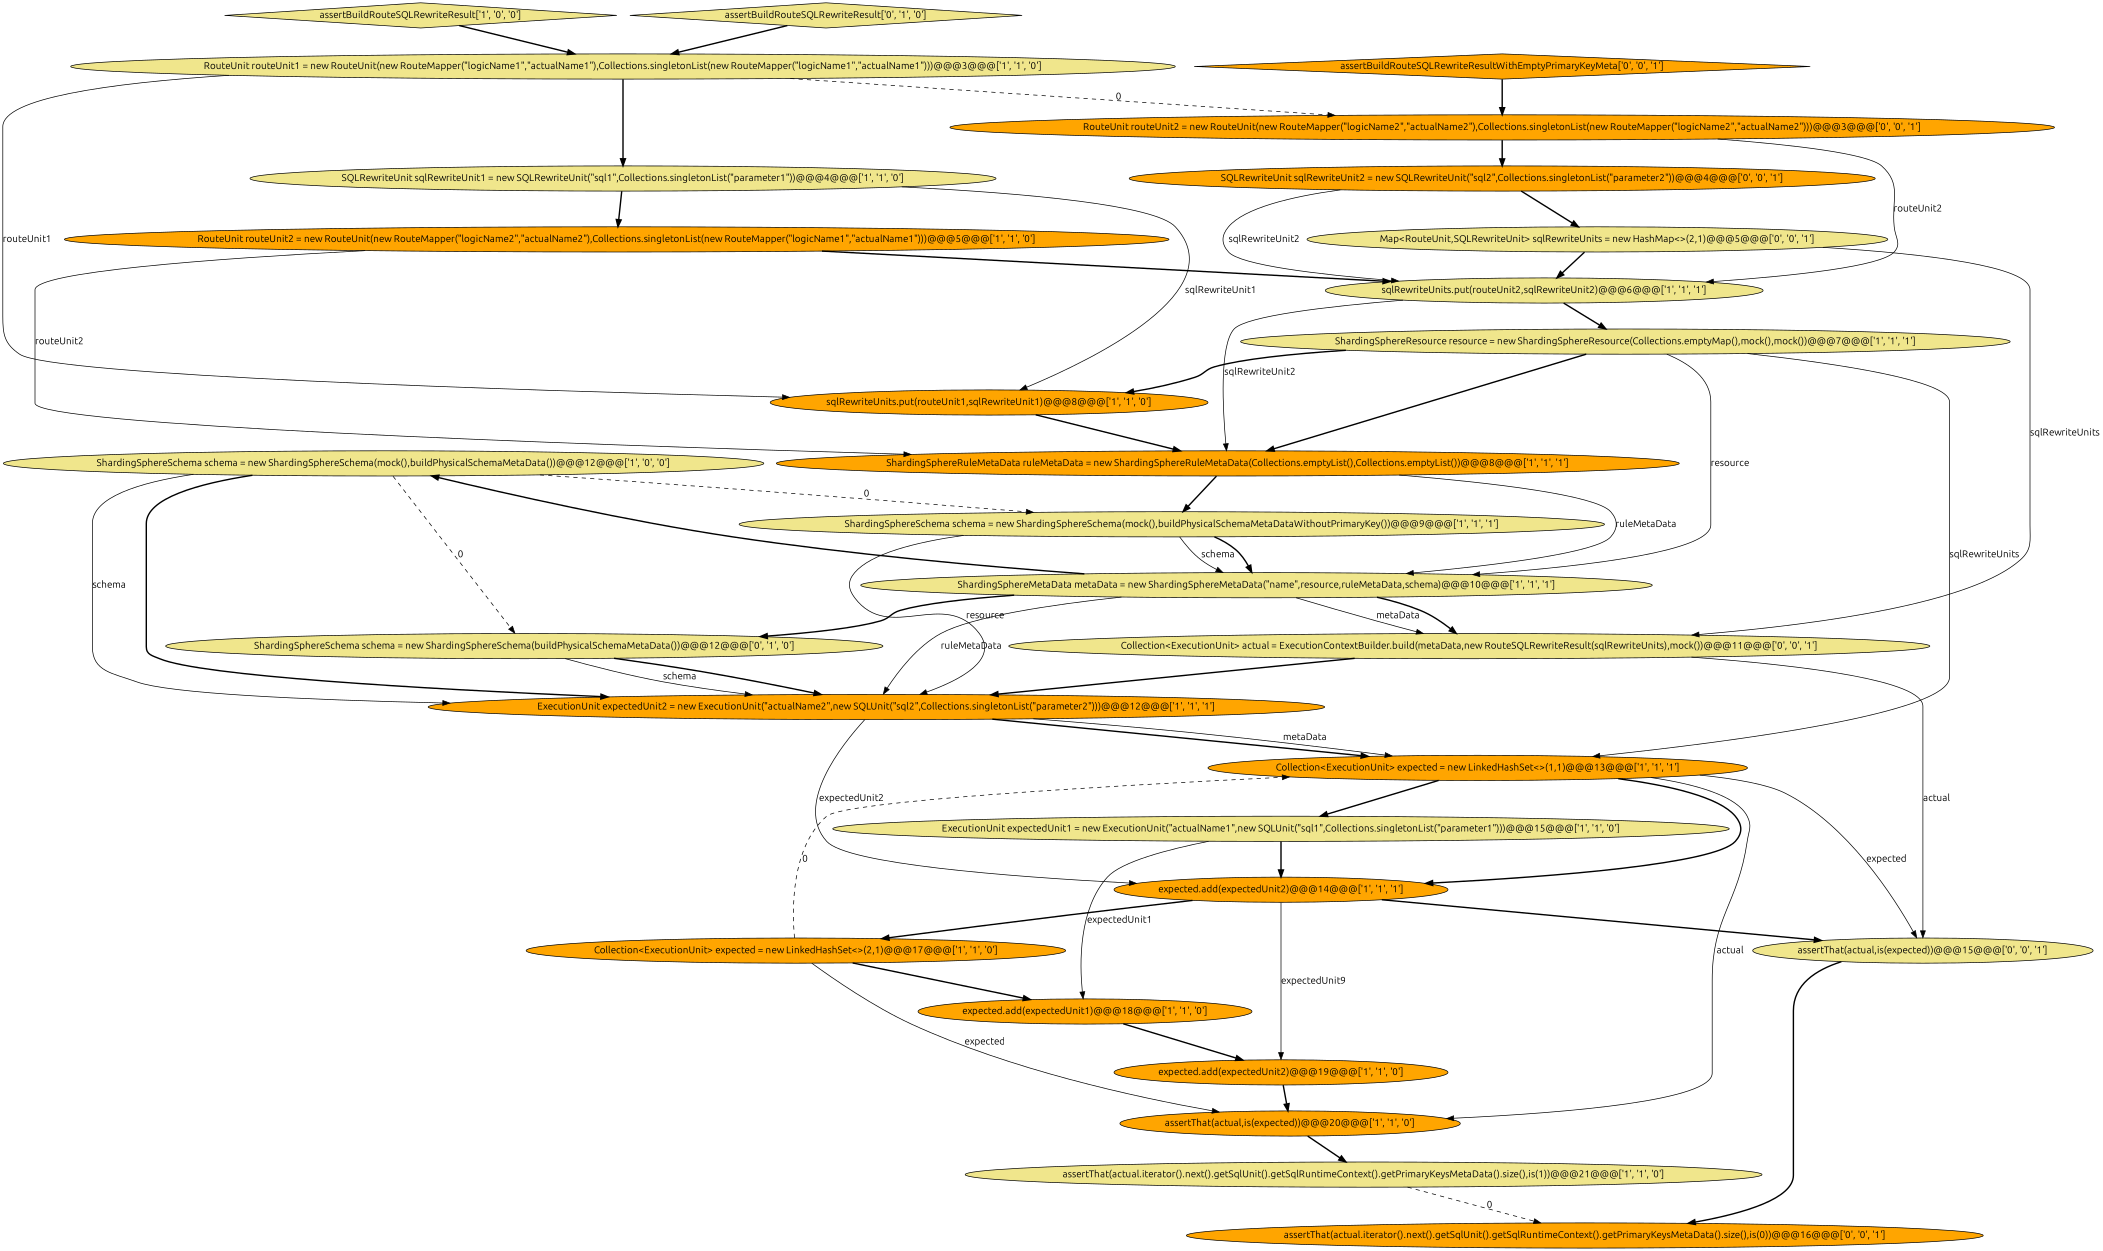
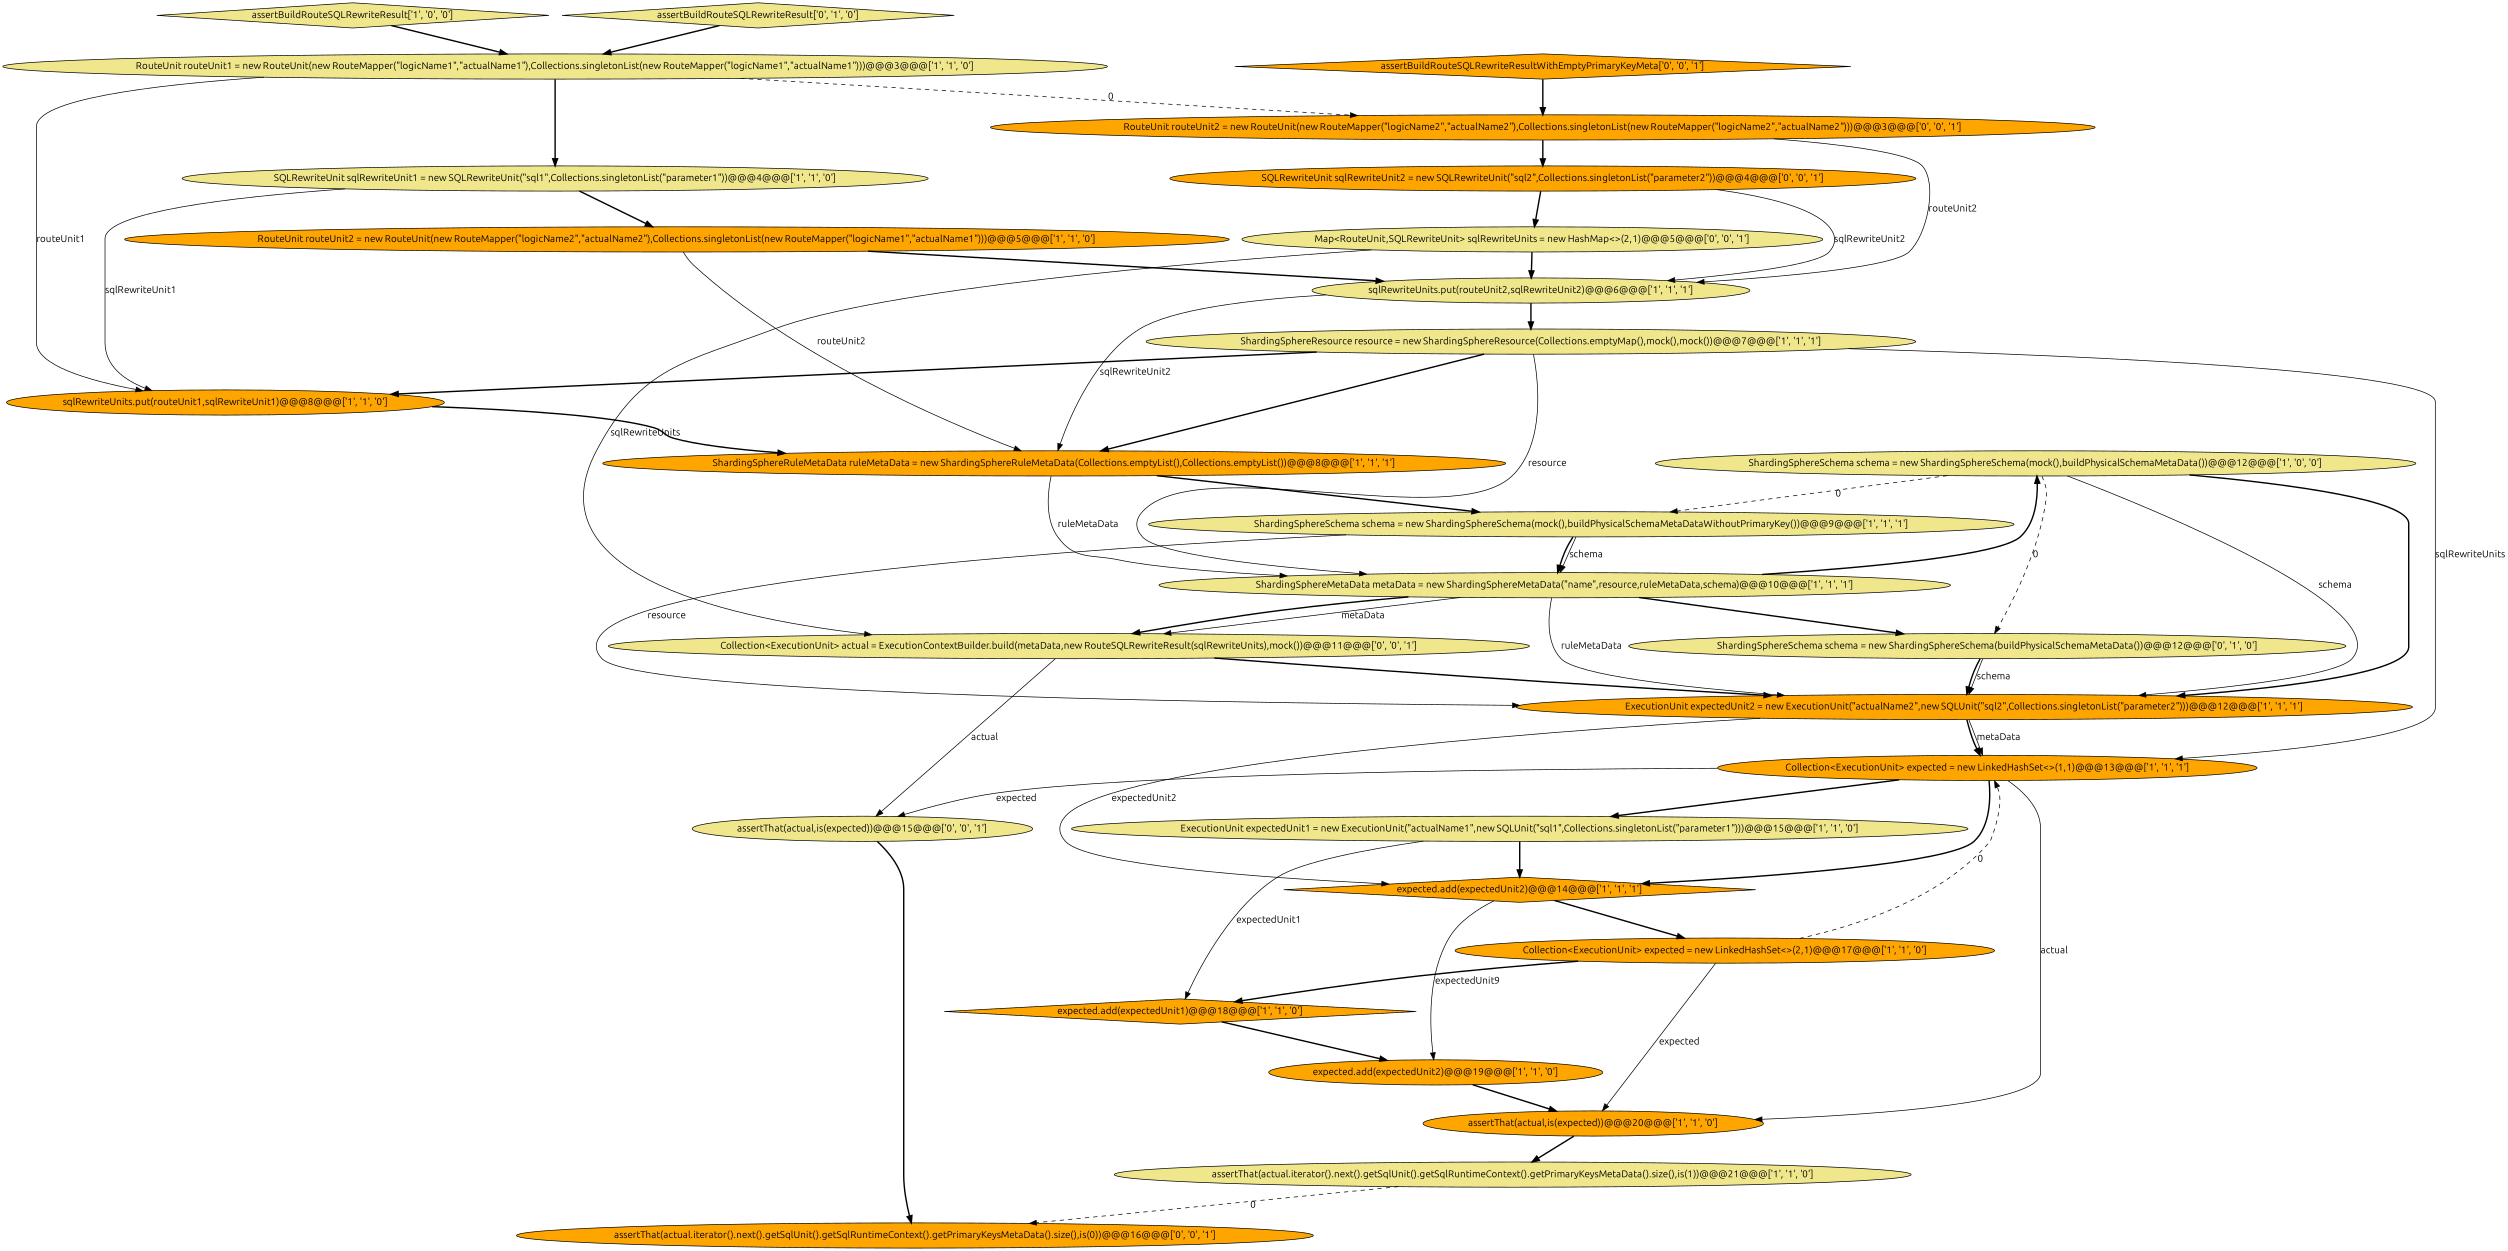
(1281, 890) -> (1520, 890)
(1598, 920) -> none
(1085, 1011) -> (1180, 1011)
